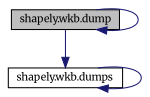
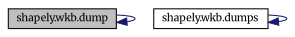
(65, 44) -> none
